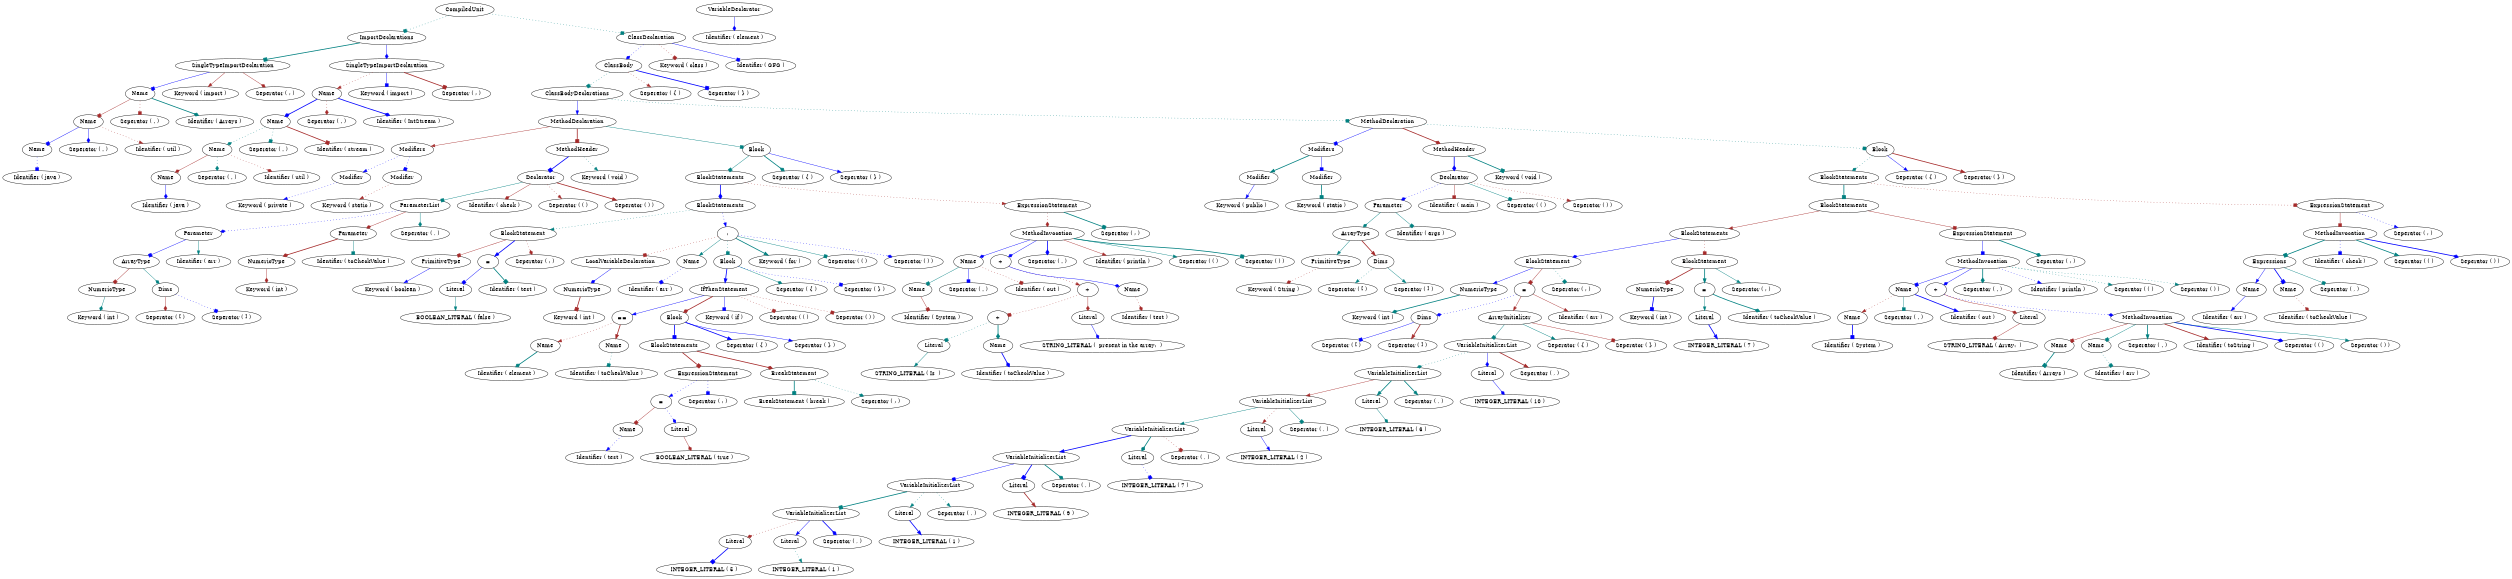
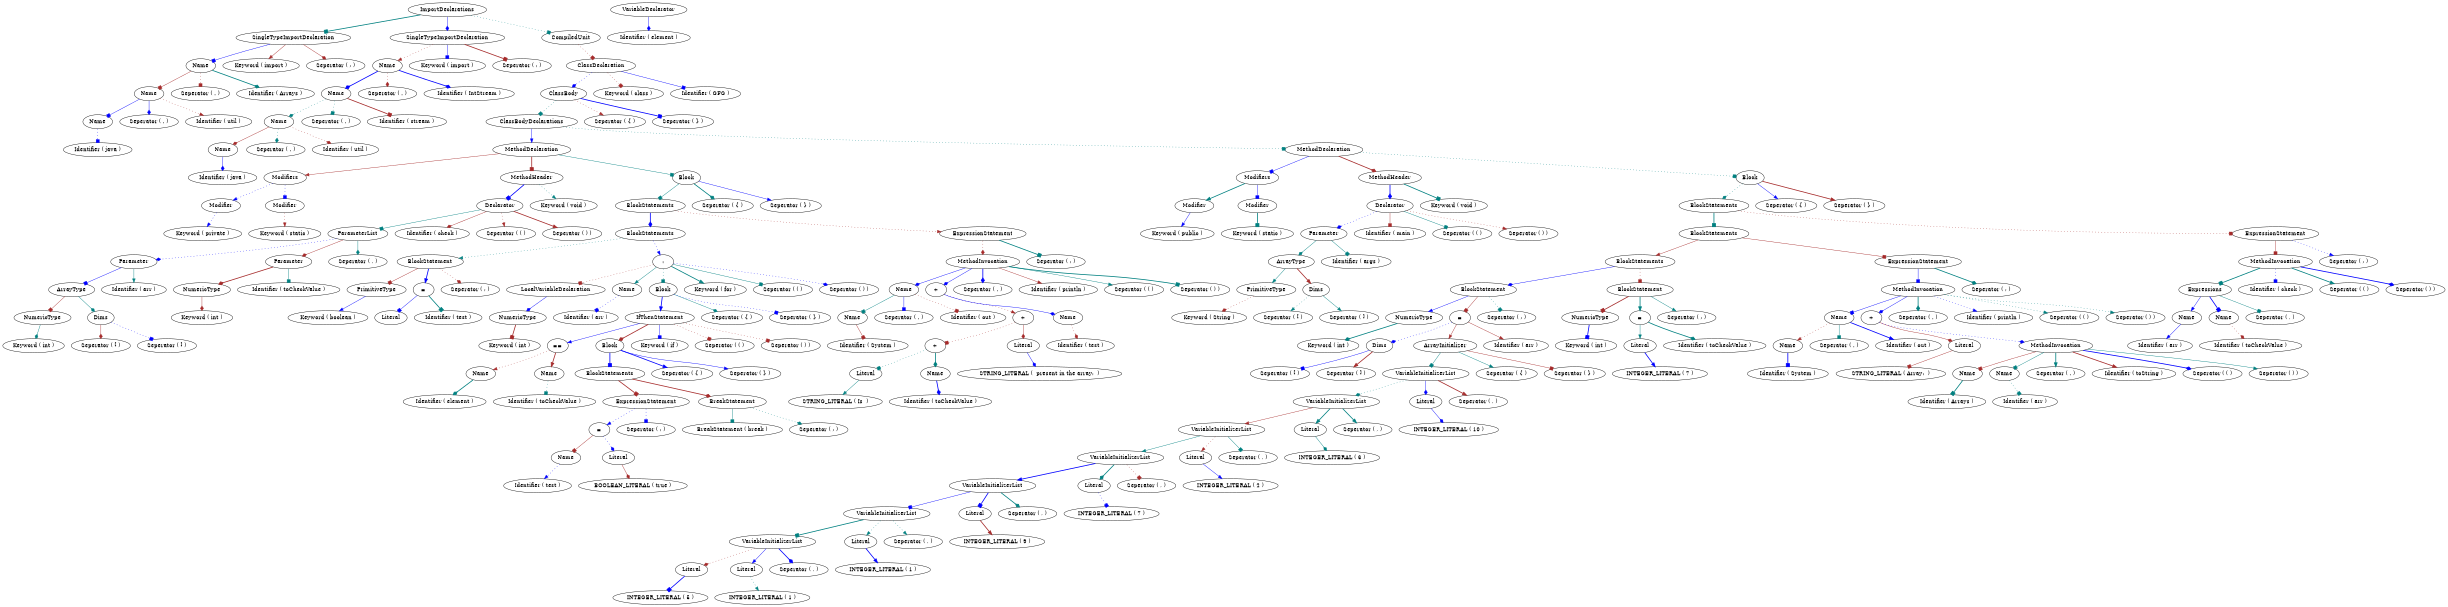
(428, 23) -> (509, 24)
(555, 23) -> (584, 50)
(456, 318) -> none
(794, 386) -> (732, 414)
